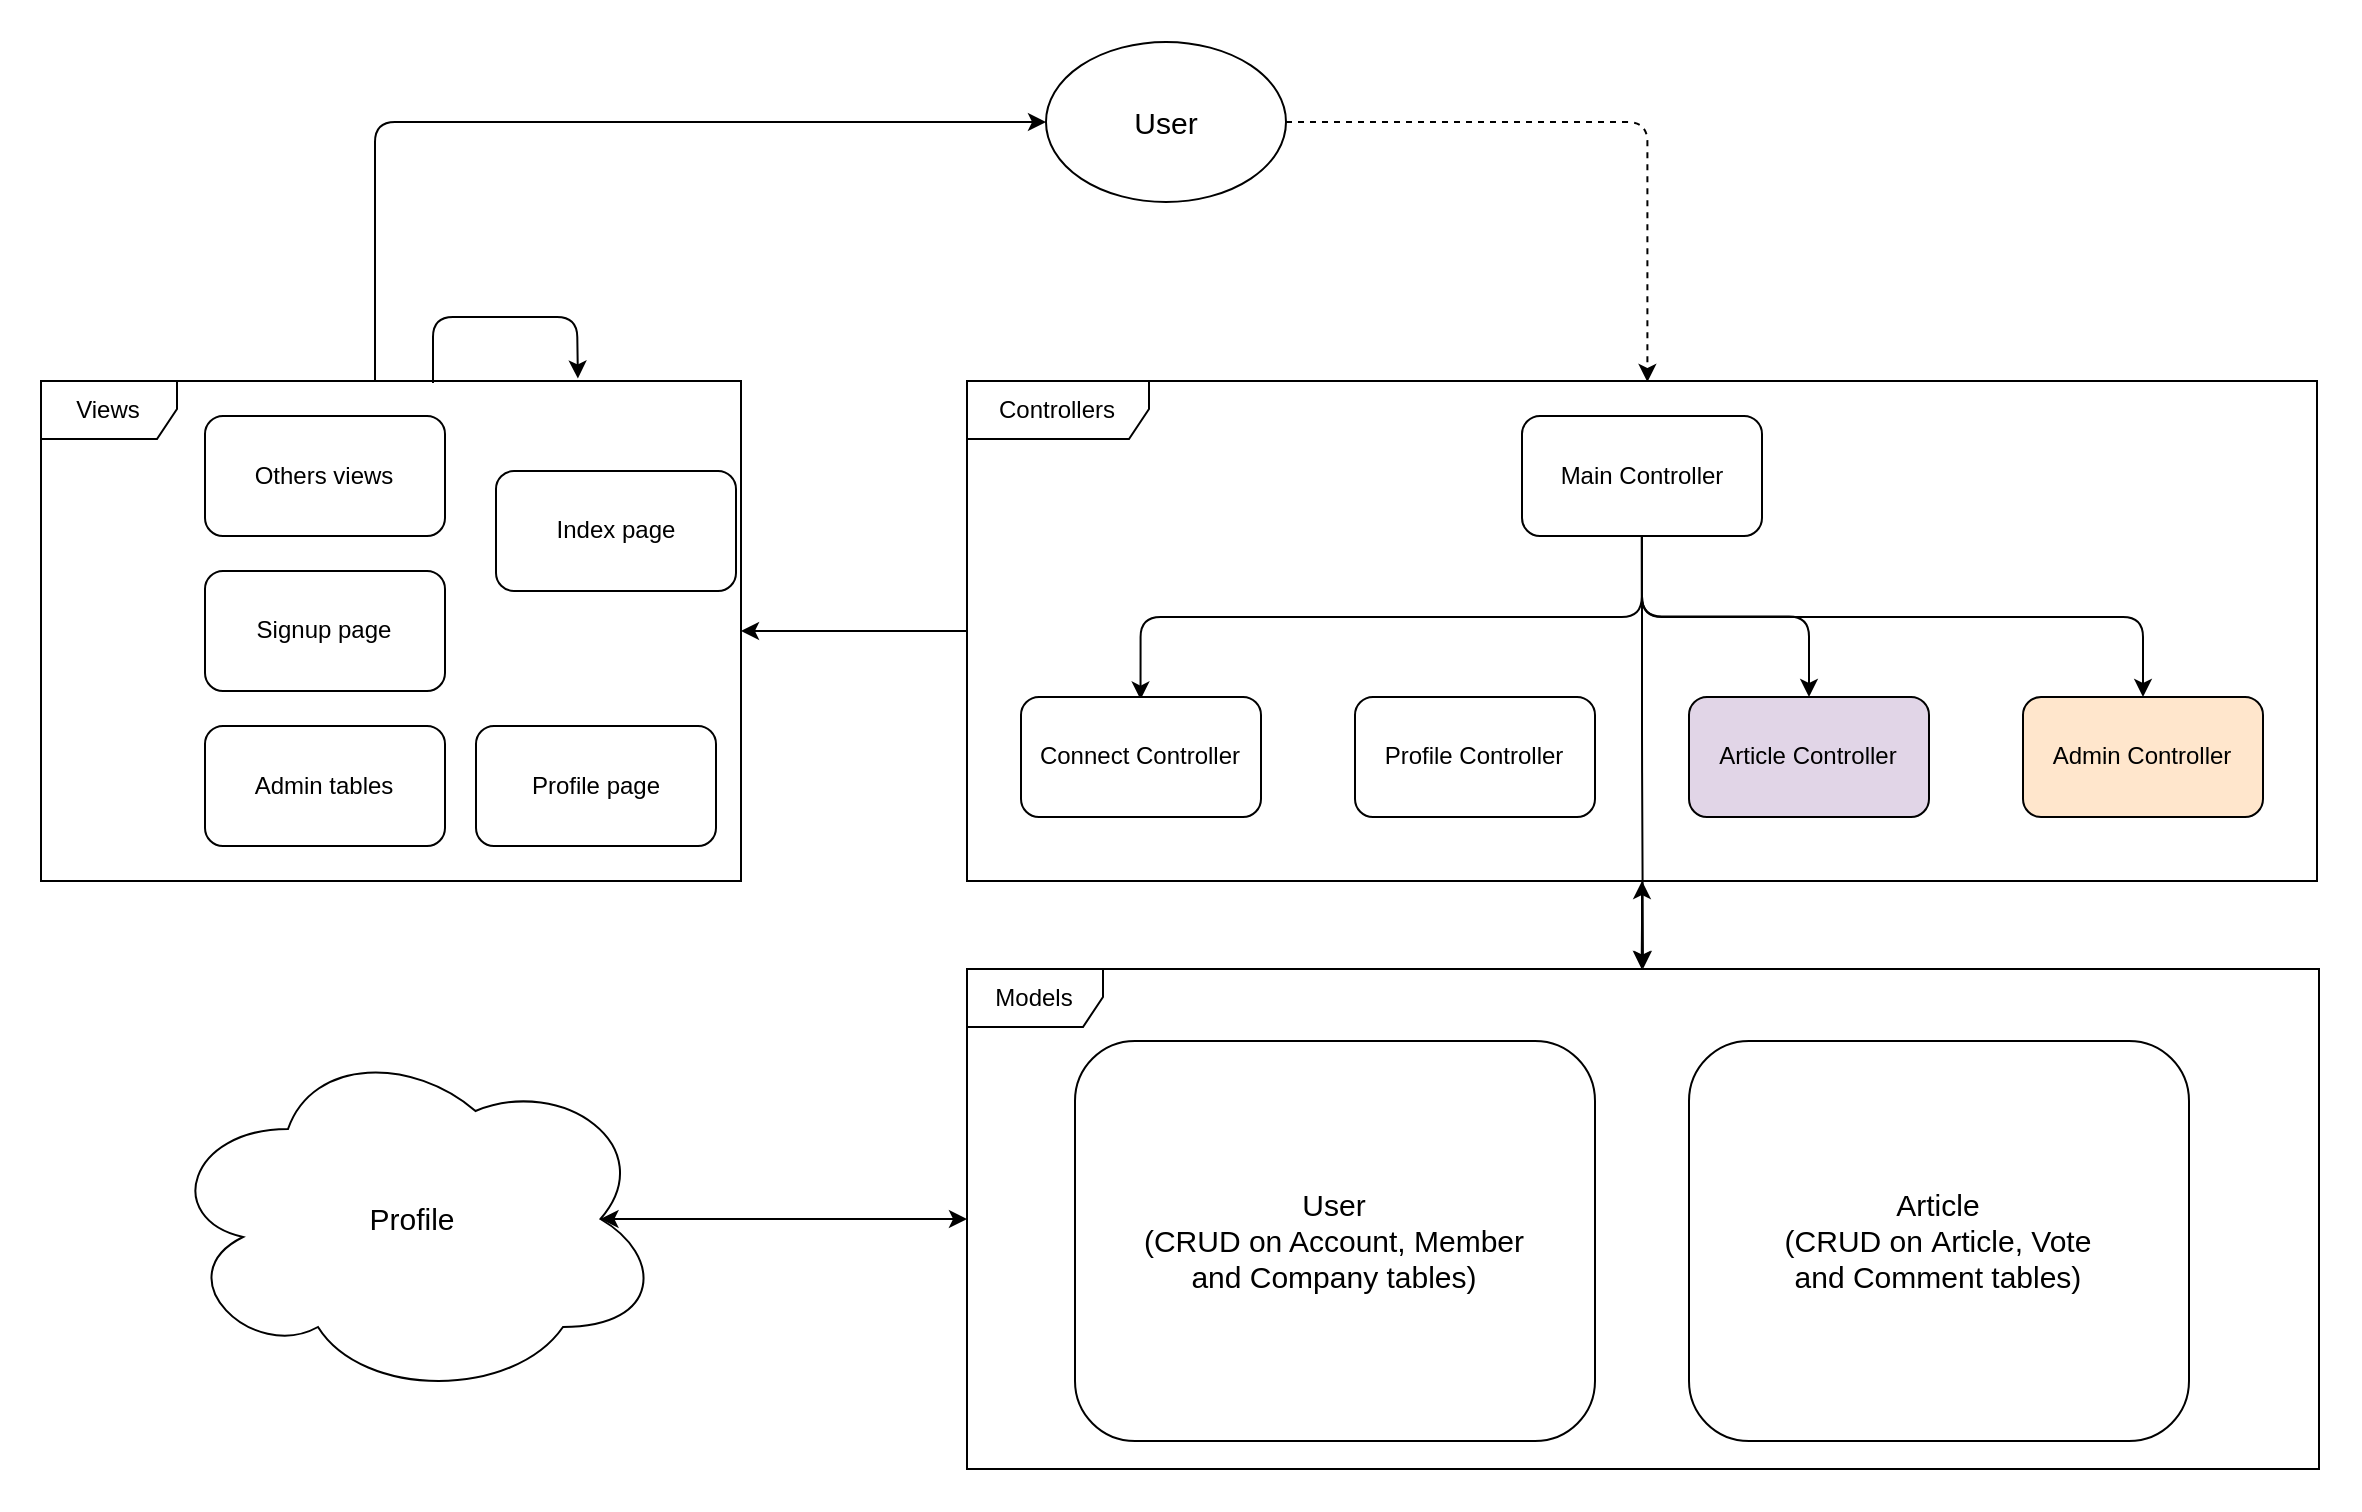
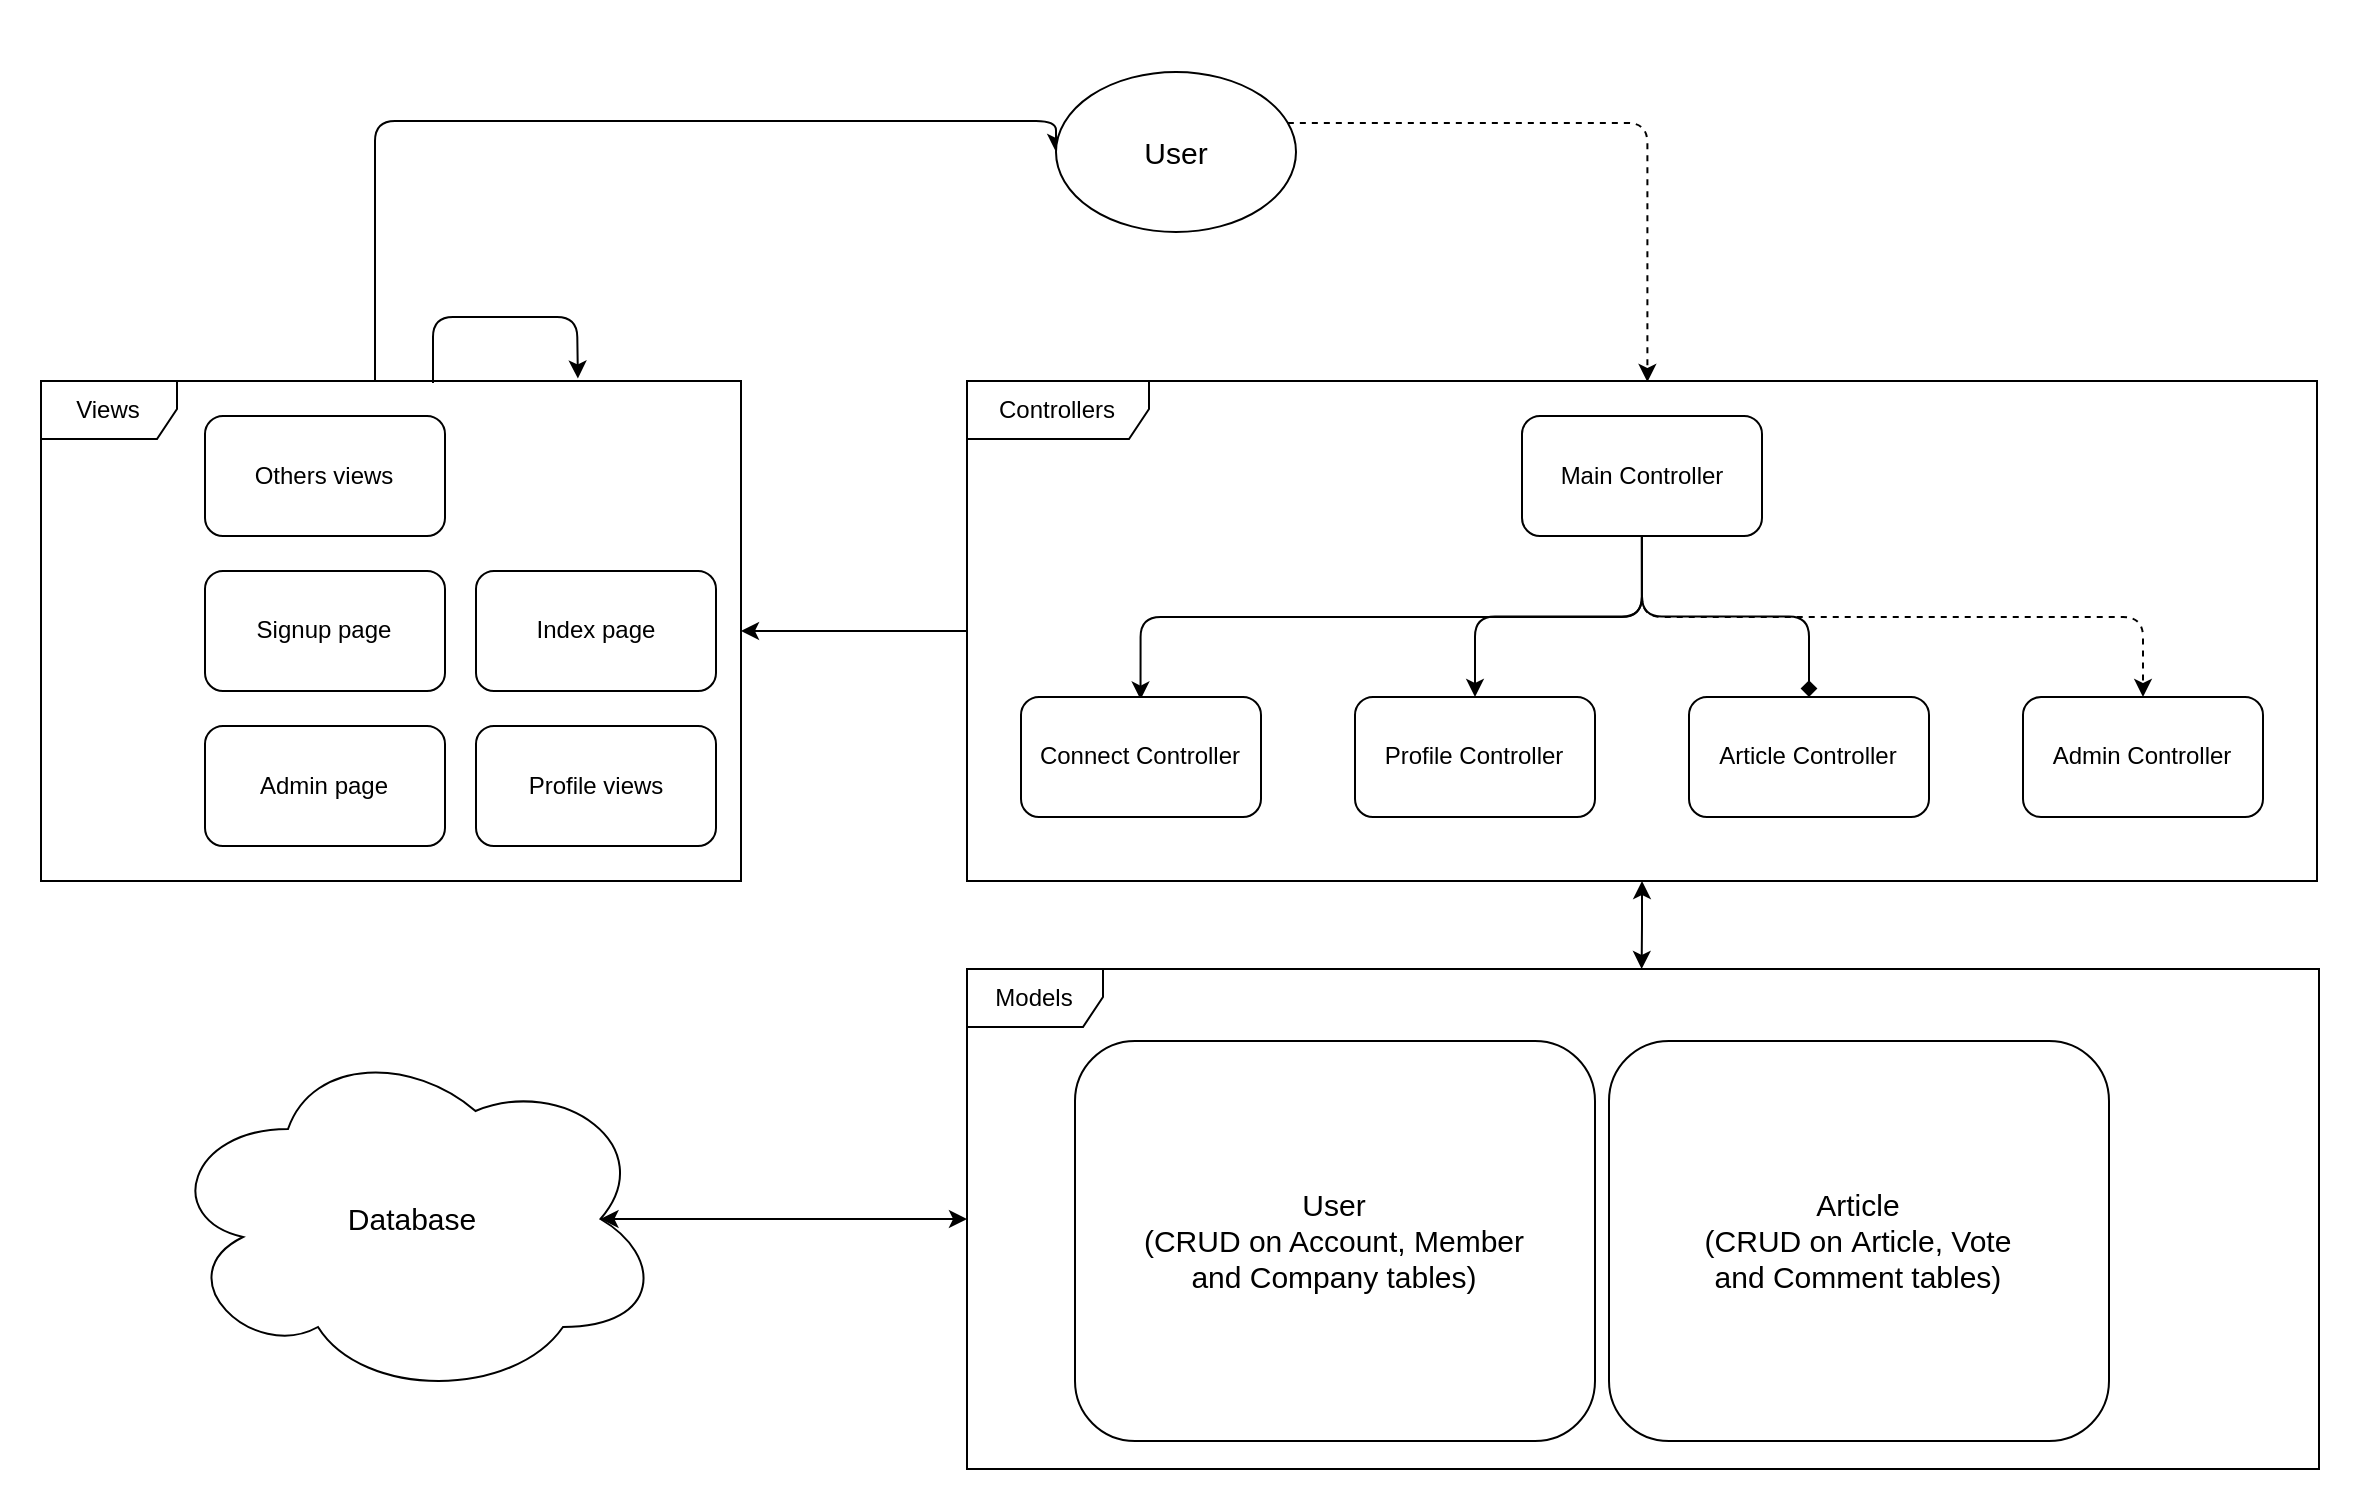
(1166, 122) -> (1176, 152)
(616, 531) -> (596, 631)
(2000, 617) -> (2000, 617)
(1809, 682) -> (1809, 681)
(1642, 748) -> (1475, 653)
(1809, 757) -> (1809, 757)
(2143, 757) -> (2143, 757)
(325, 787) -> (325, 787)
(597, 787) -> (597, 787)
(413, 1219) -> (413, 1219)
(1939, 1241) -> (1859, 1241)
